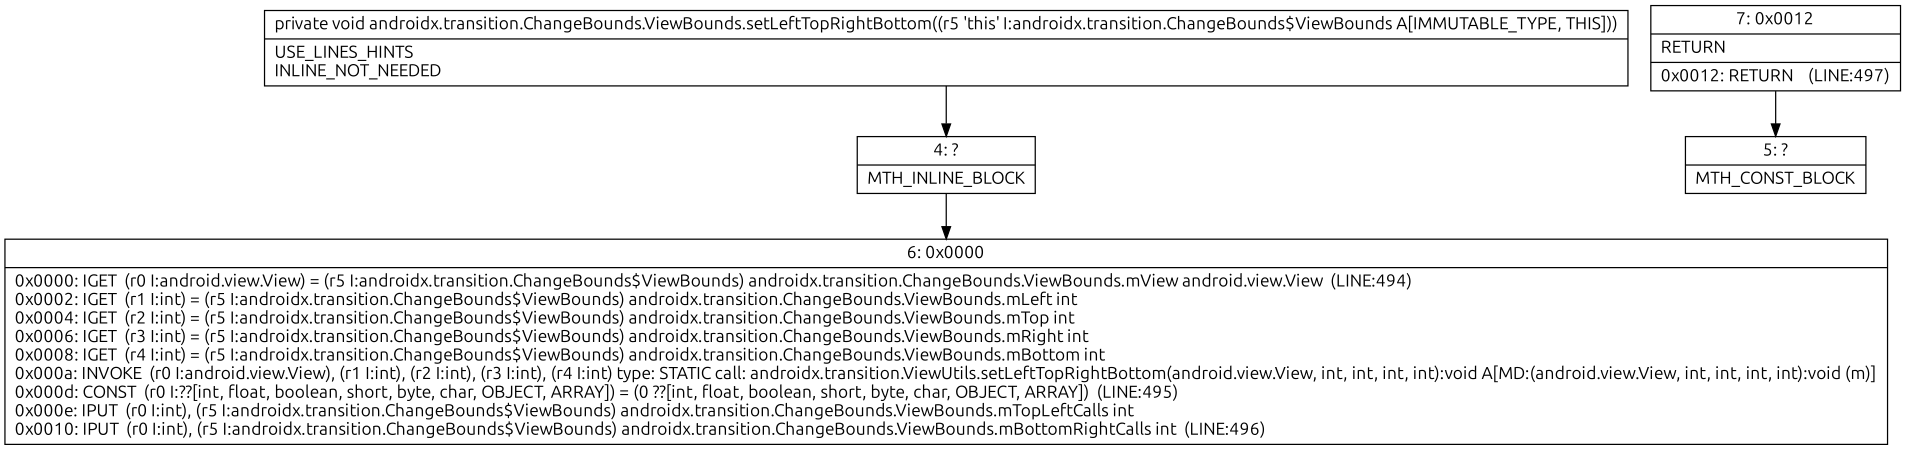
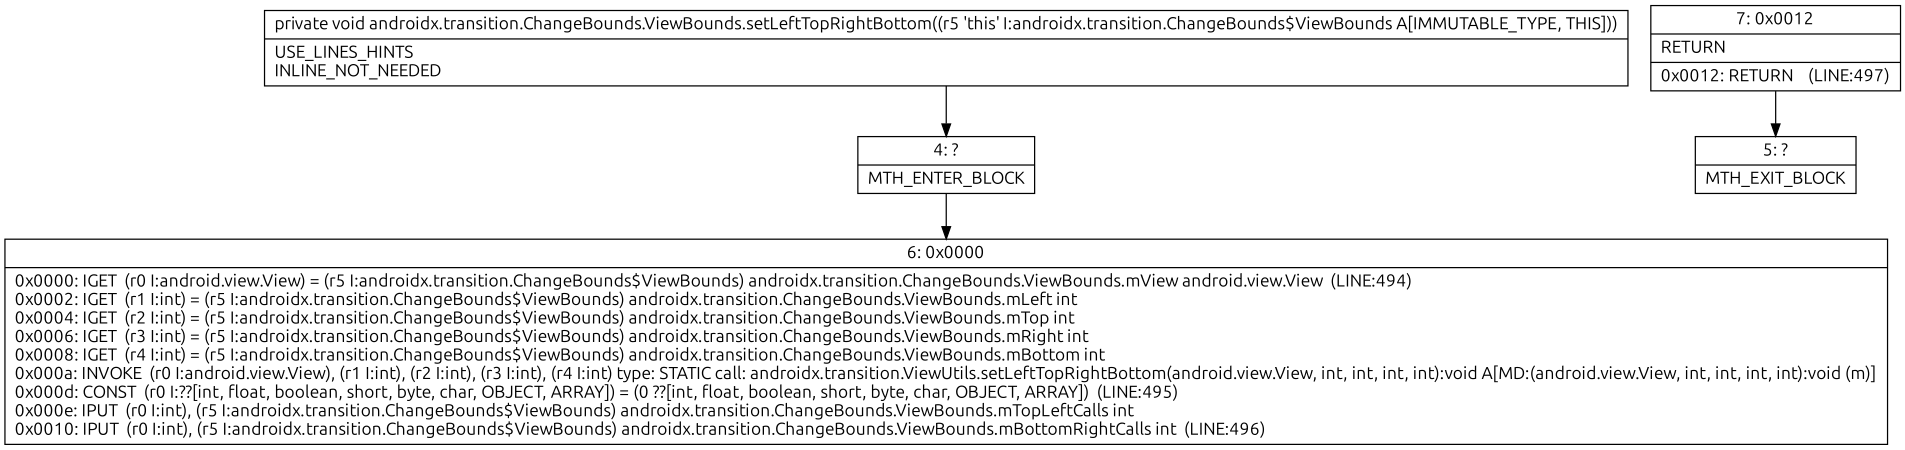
(946, 179) -> (946, 179)
(1776, 179) -> (1776, 179)
